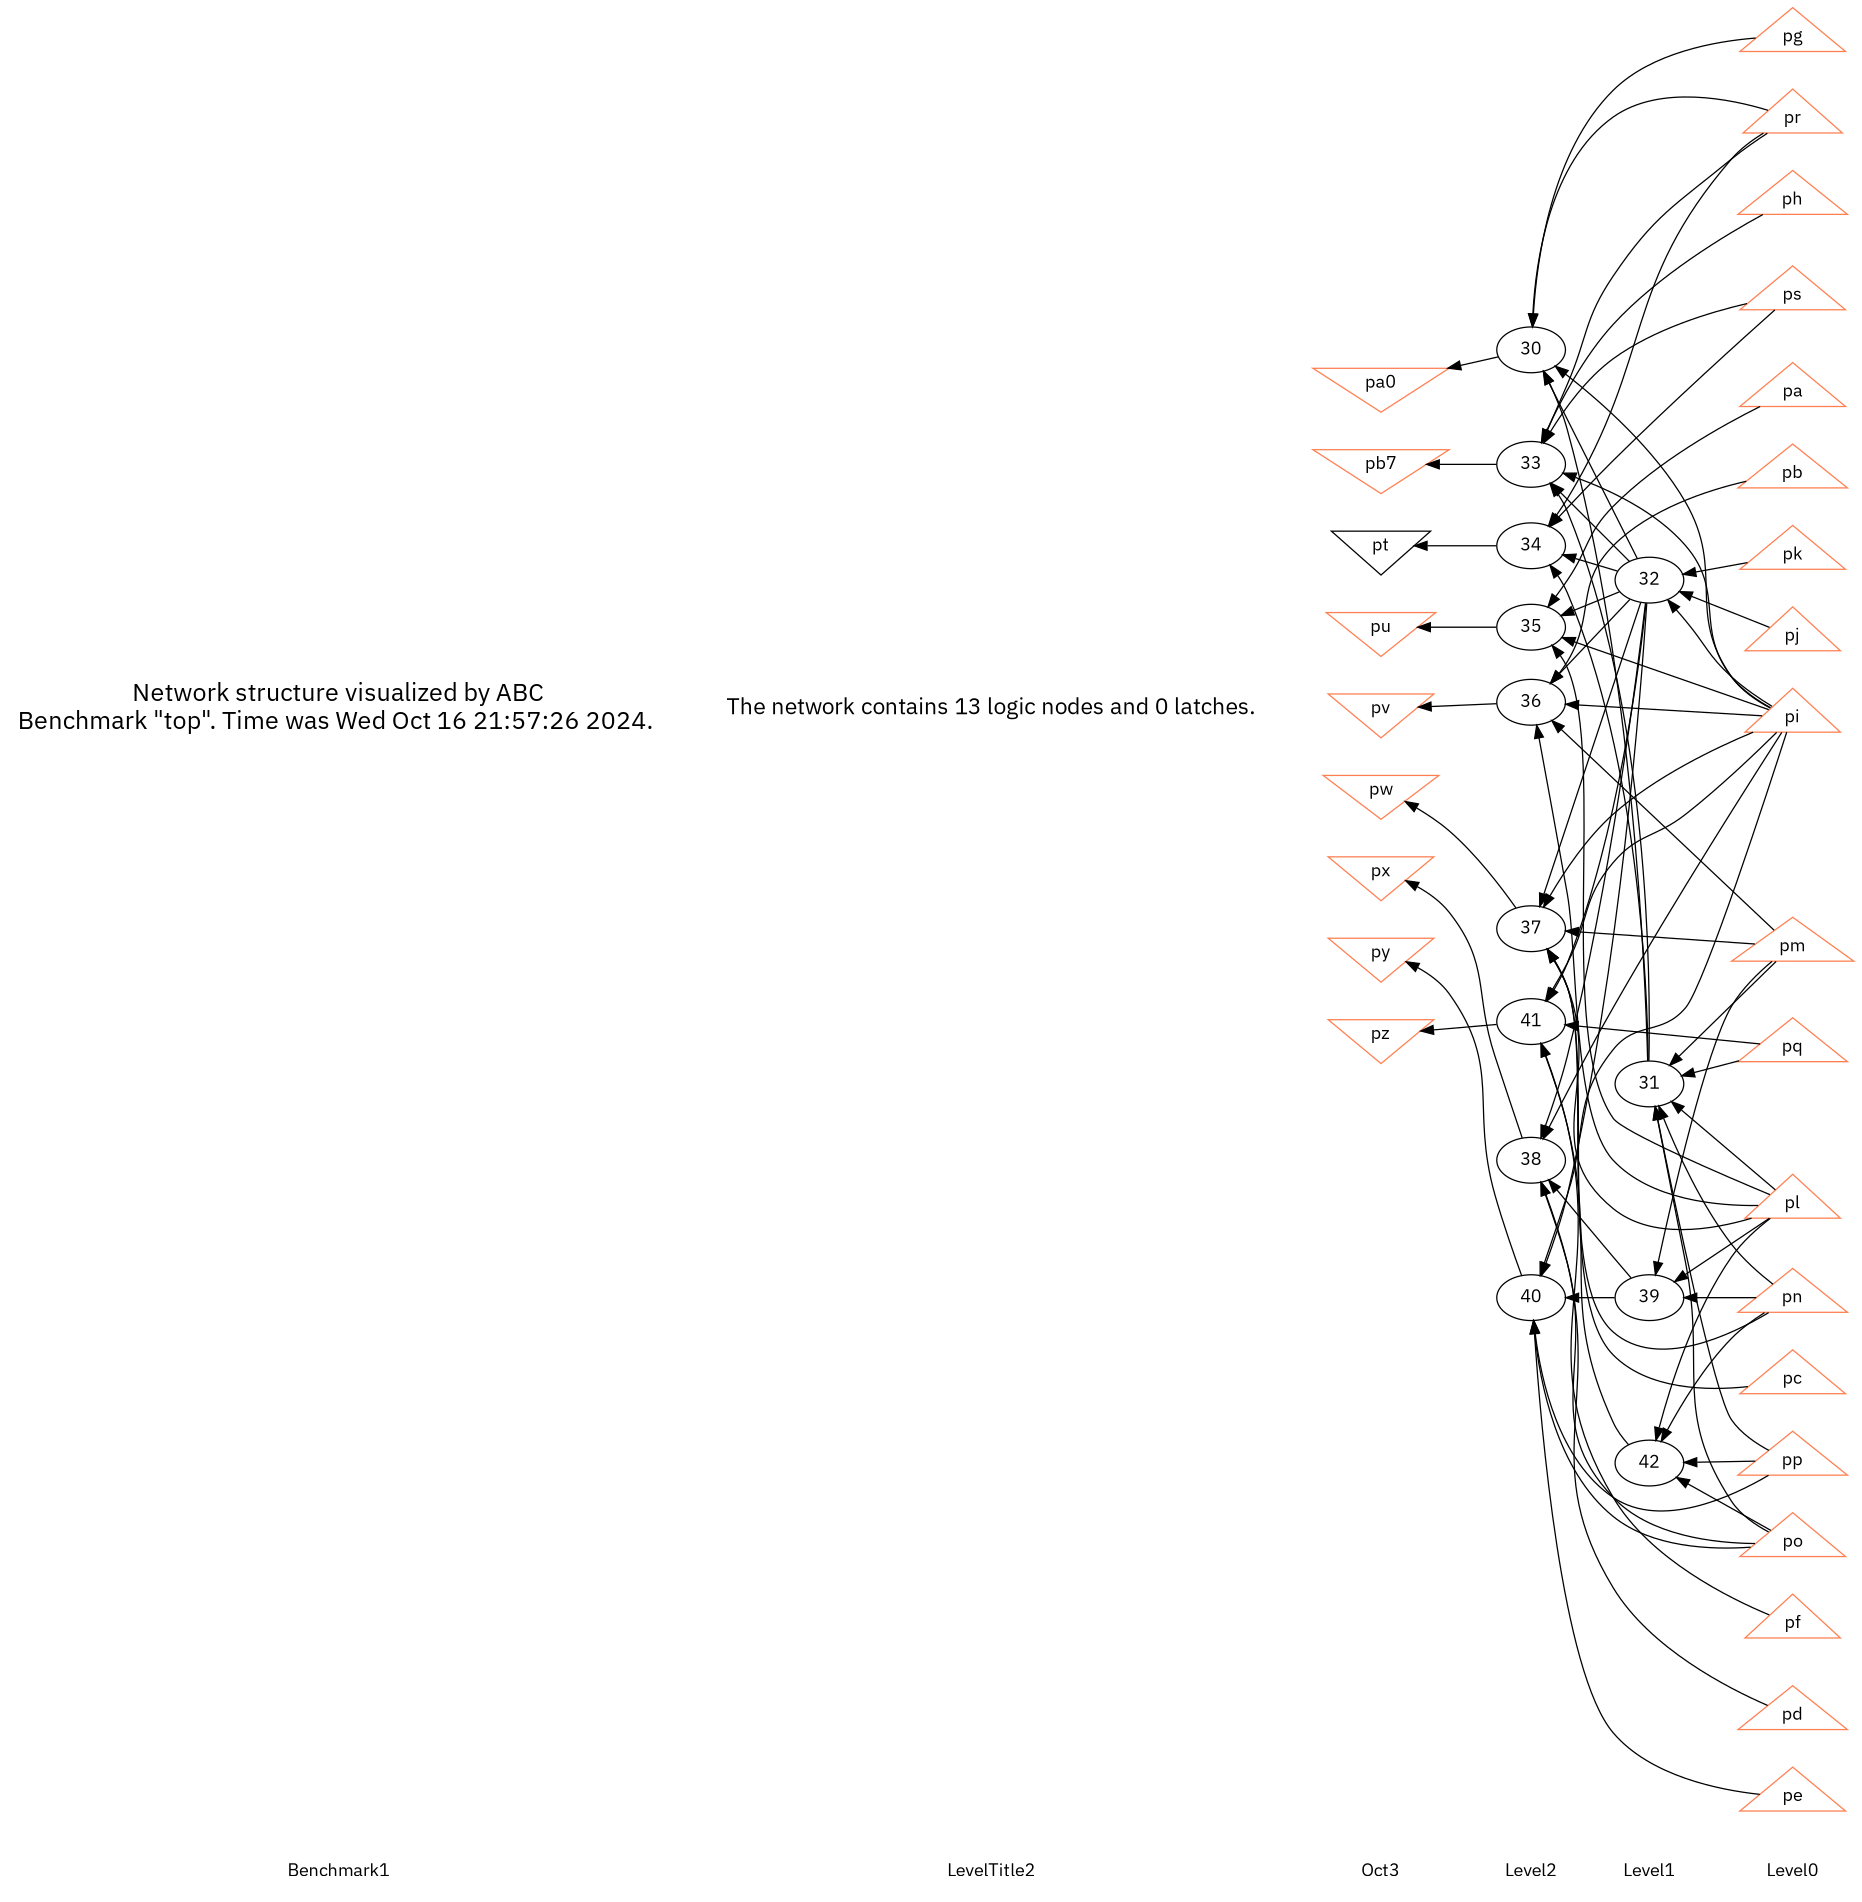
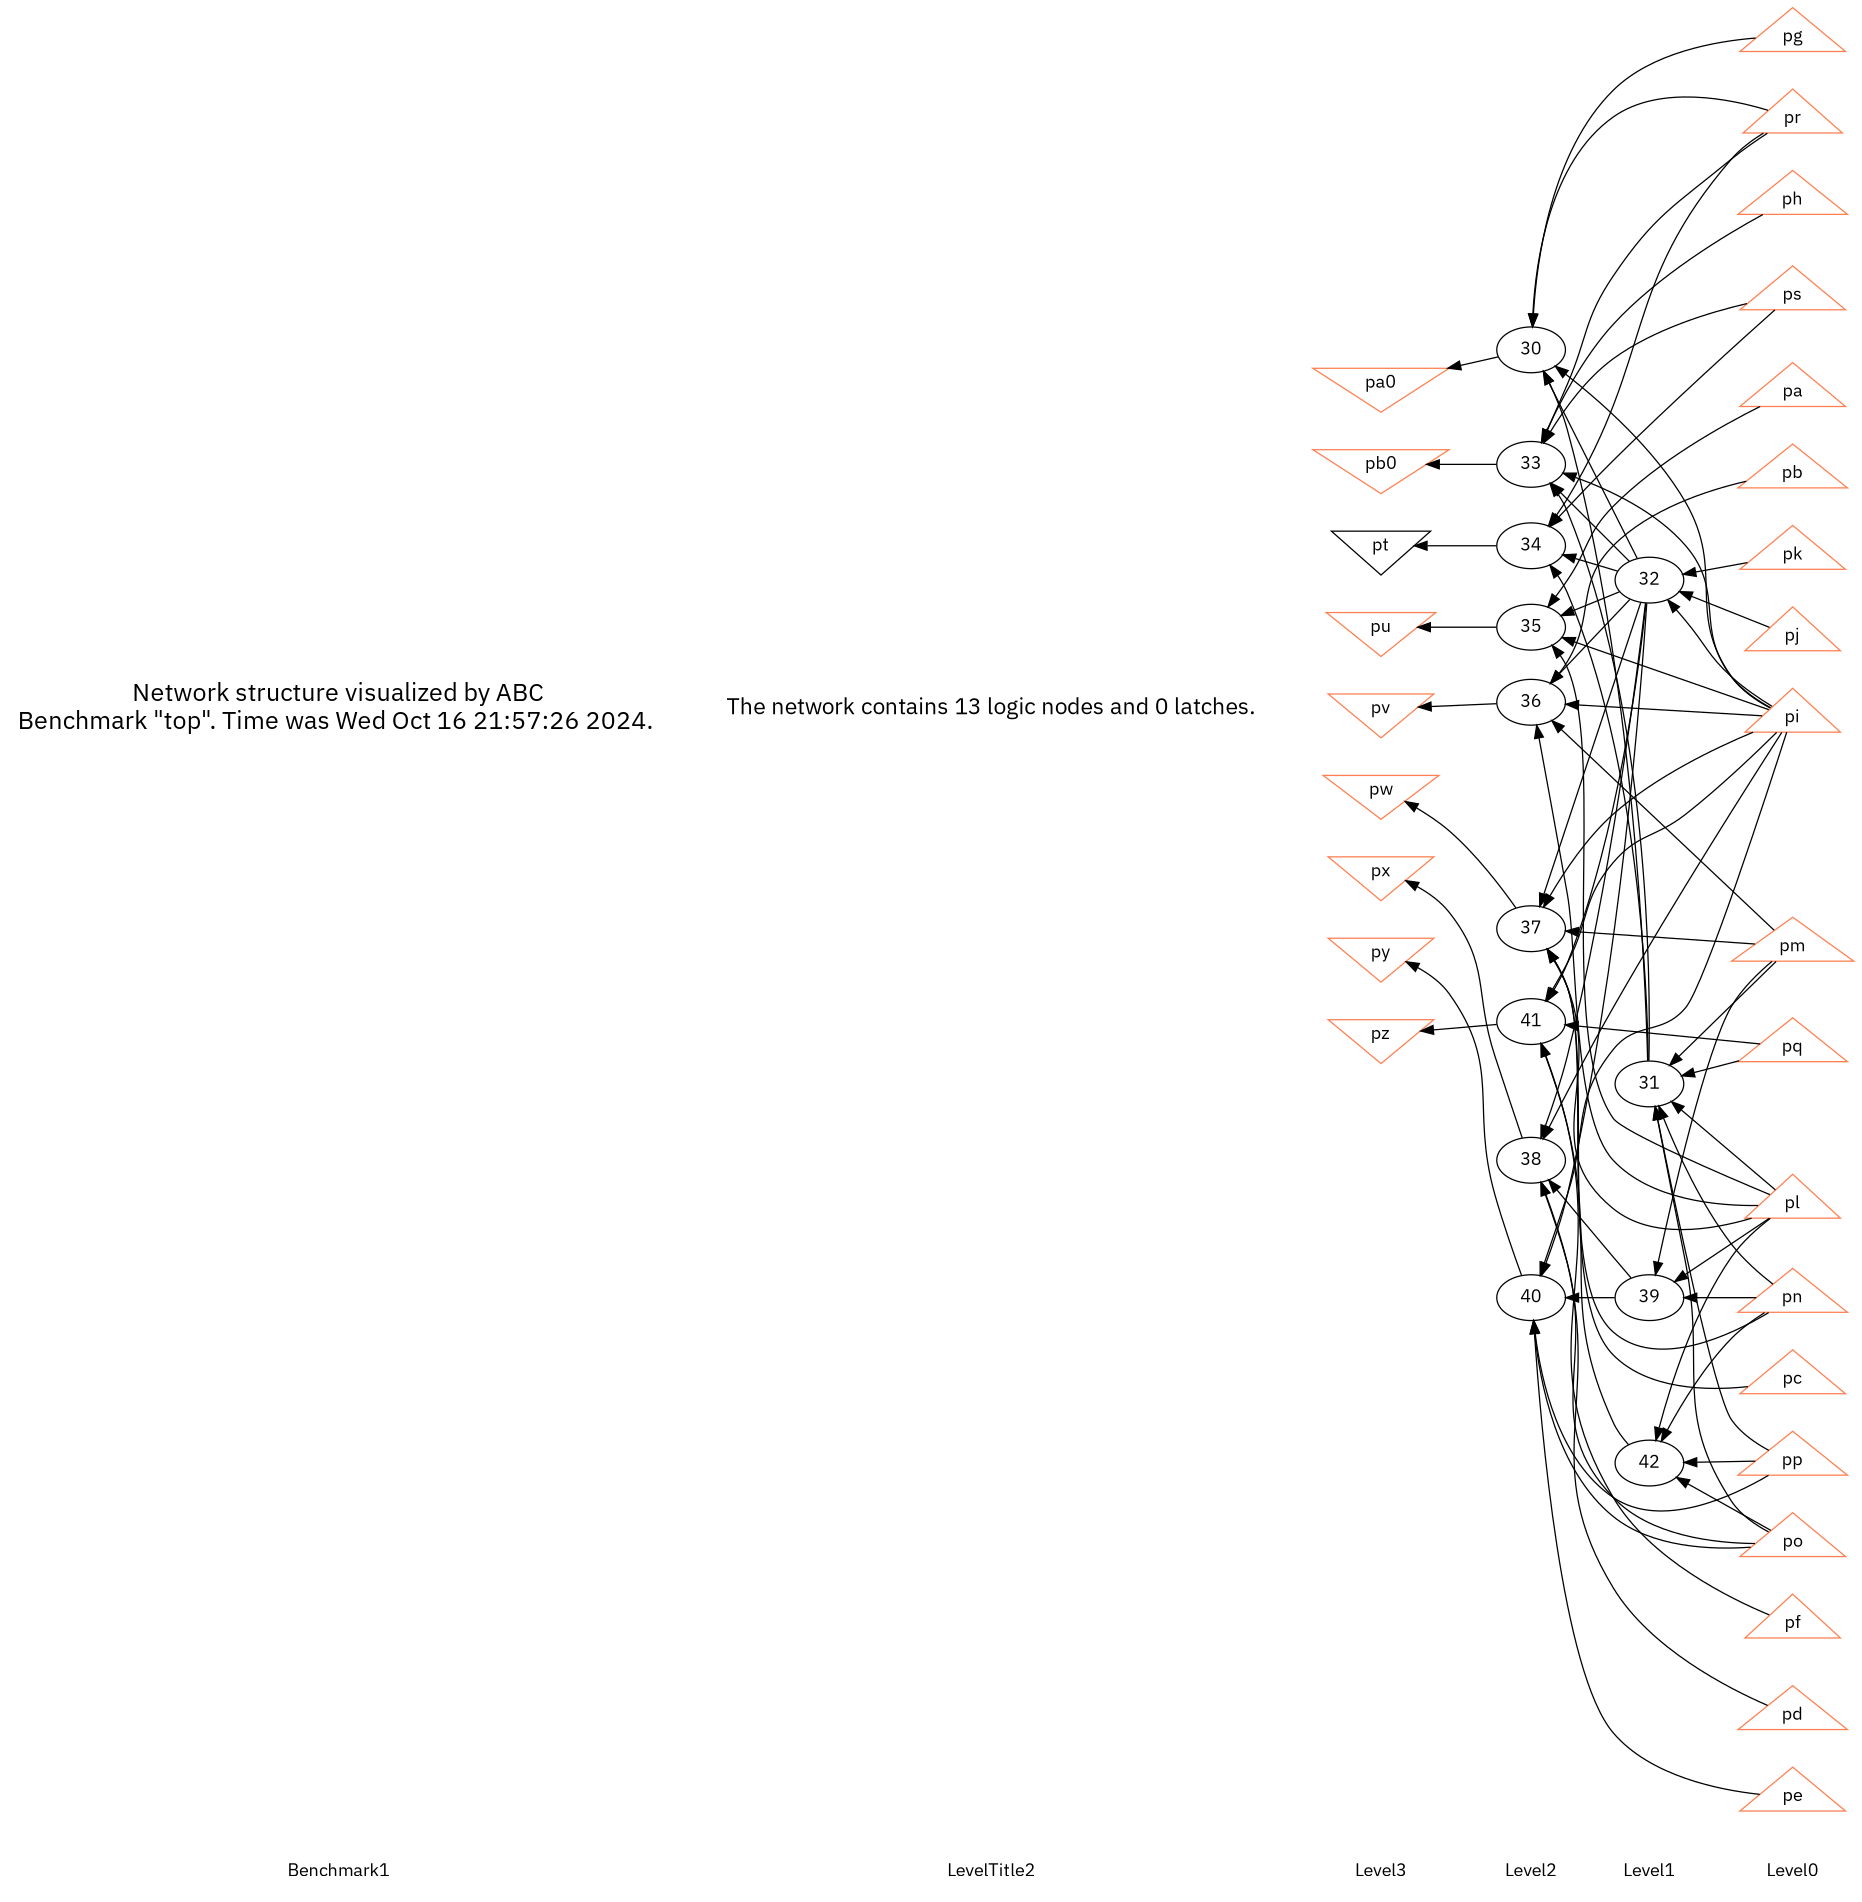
(1381, 464) -> (1381, 464)
(1381, 1871) -> (1381, 1871)
